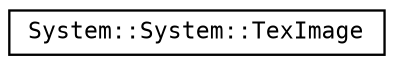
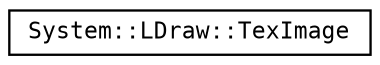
(197, 33) -> (190, 33)
